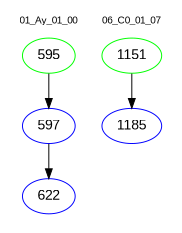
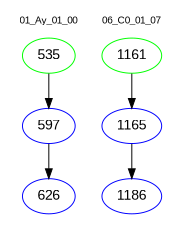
(49, 56) -> (49, 56)
(132, 56) -> (132, 56)
(132, 126) -> (132, 126)
(49, 196) -> (49, 196)
none -> (132, 196)
